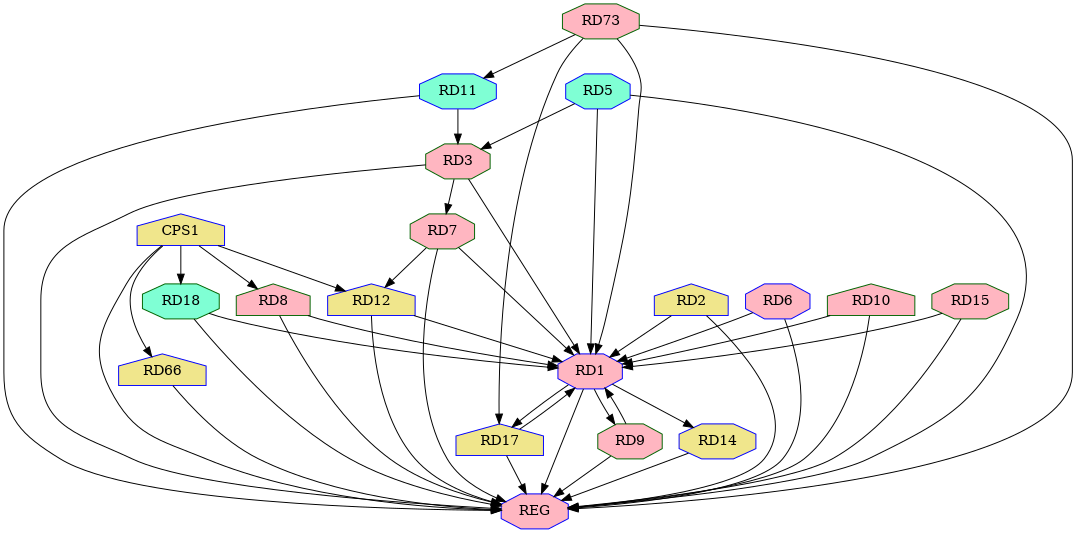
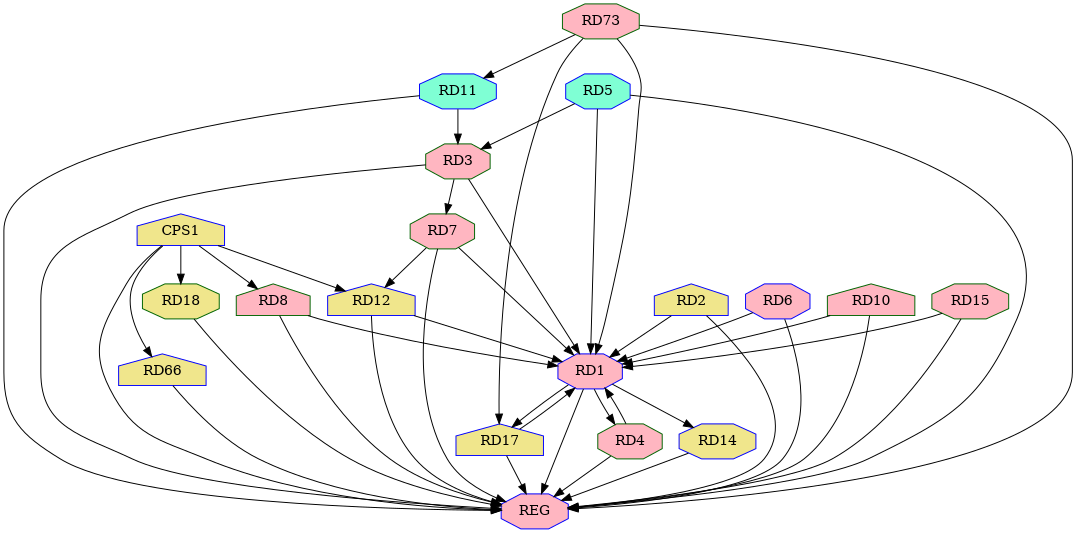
(181, 301) -> (181, 301)
(386, 349) -> none
(630, 441) -> (630, 441)
